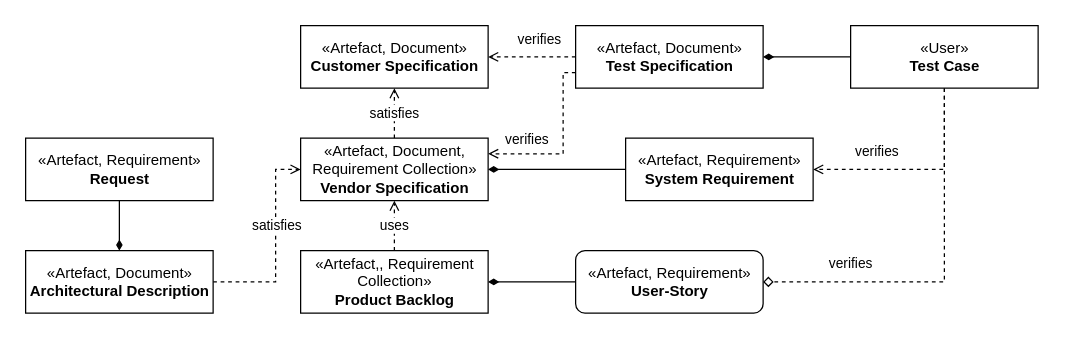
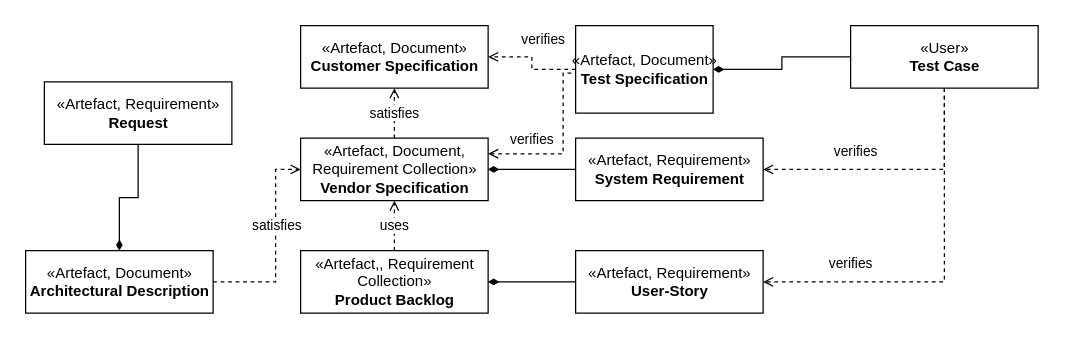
(669, 57) -> (644, 69)
(119, 169) -> (138, 113)
(719, 169) -> (669, 169)
(669, 282) -> (669, 282)
(774, 282) -> (770, 282)
